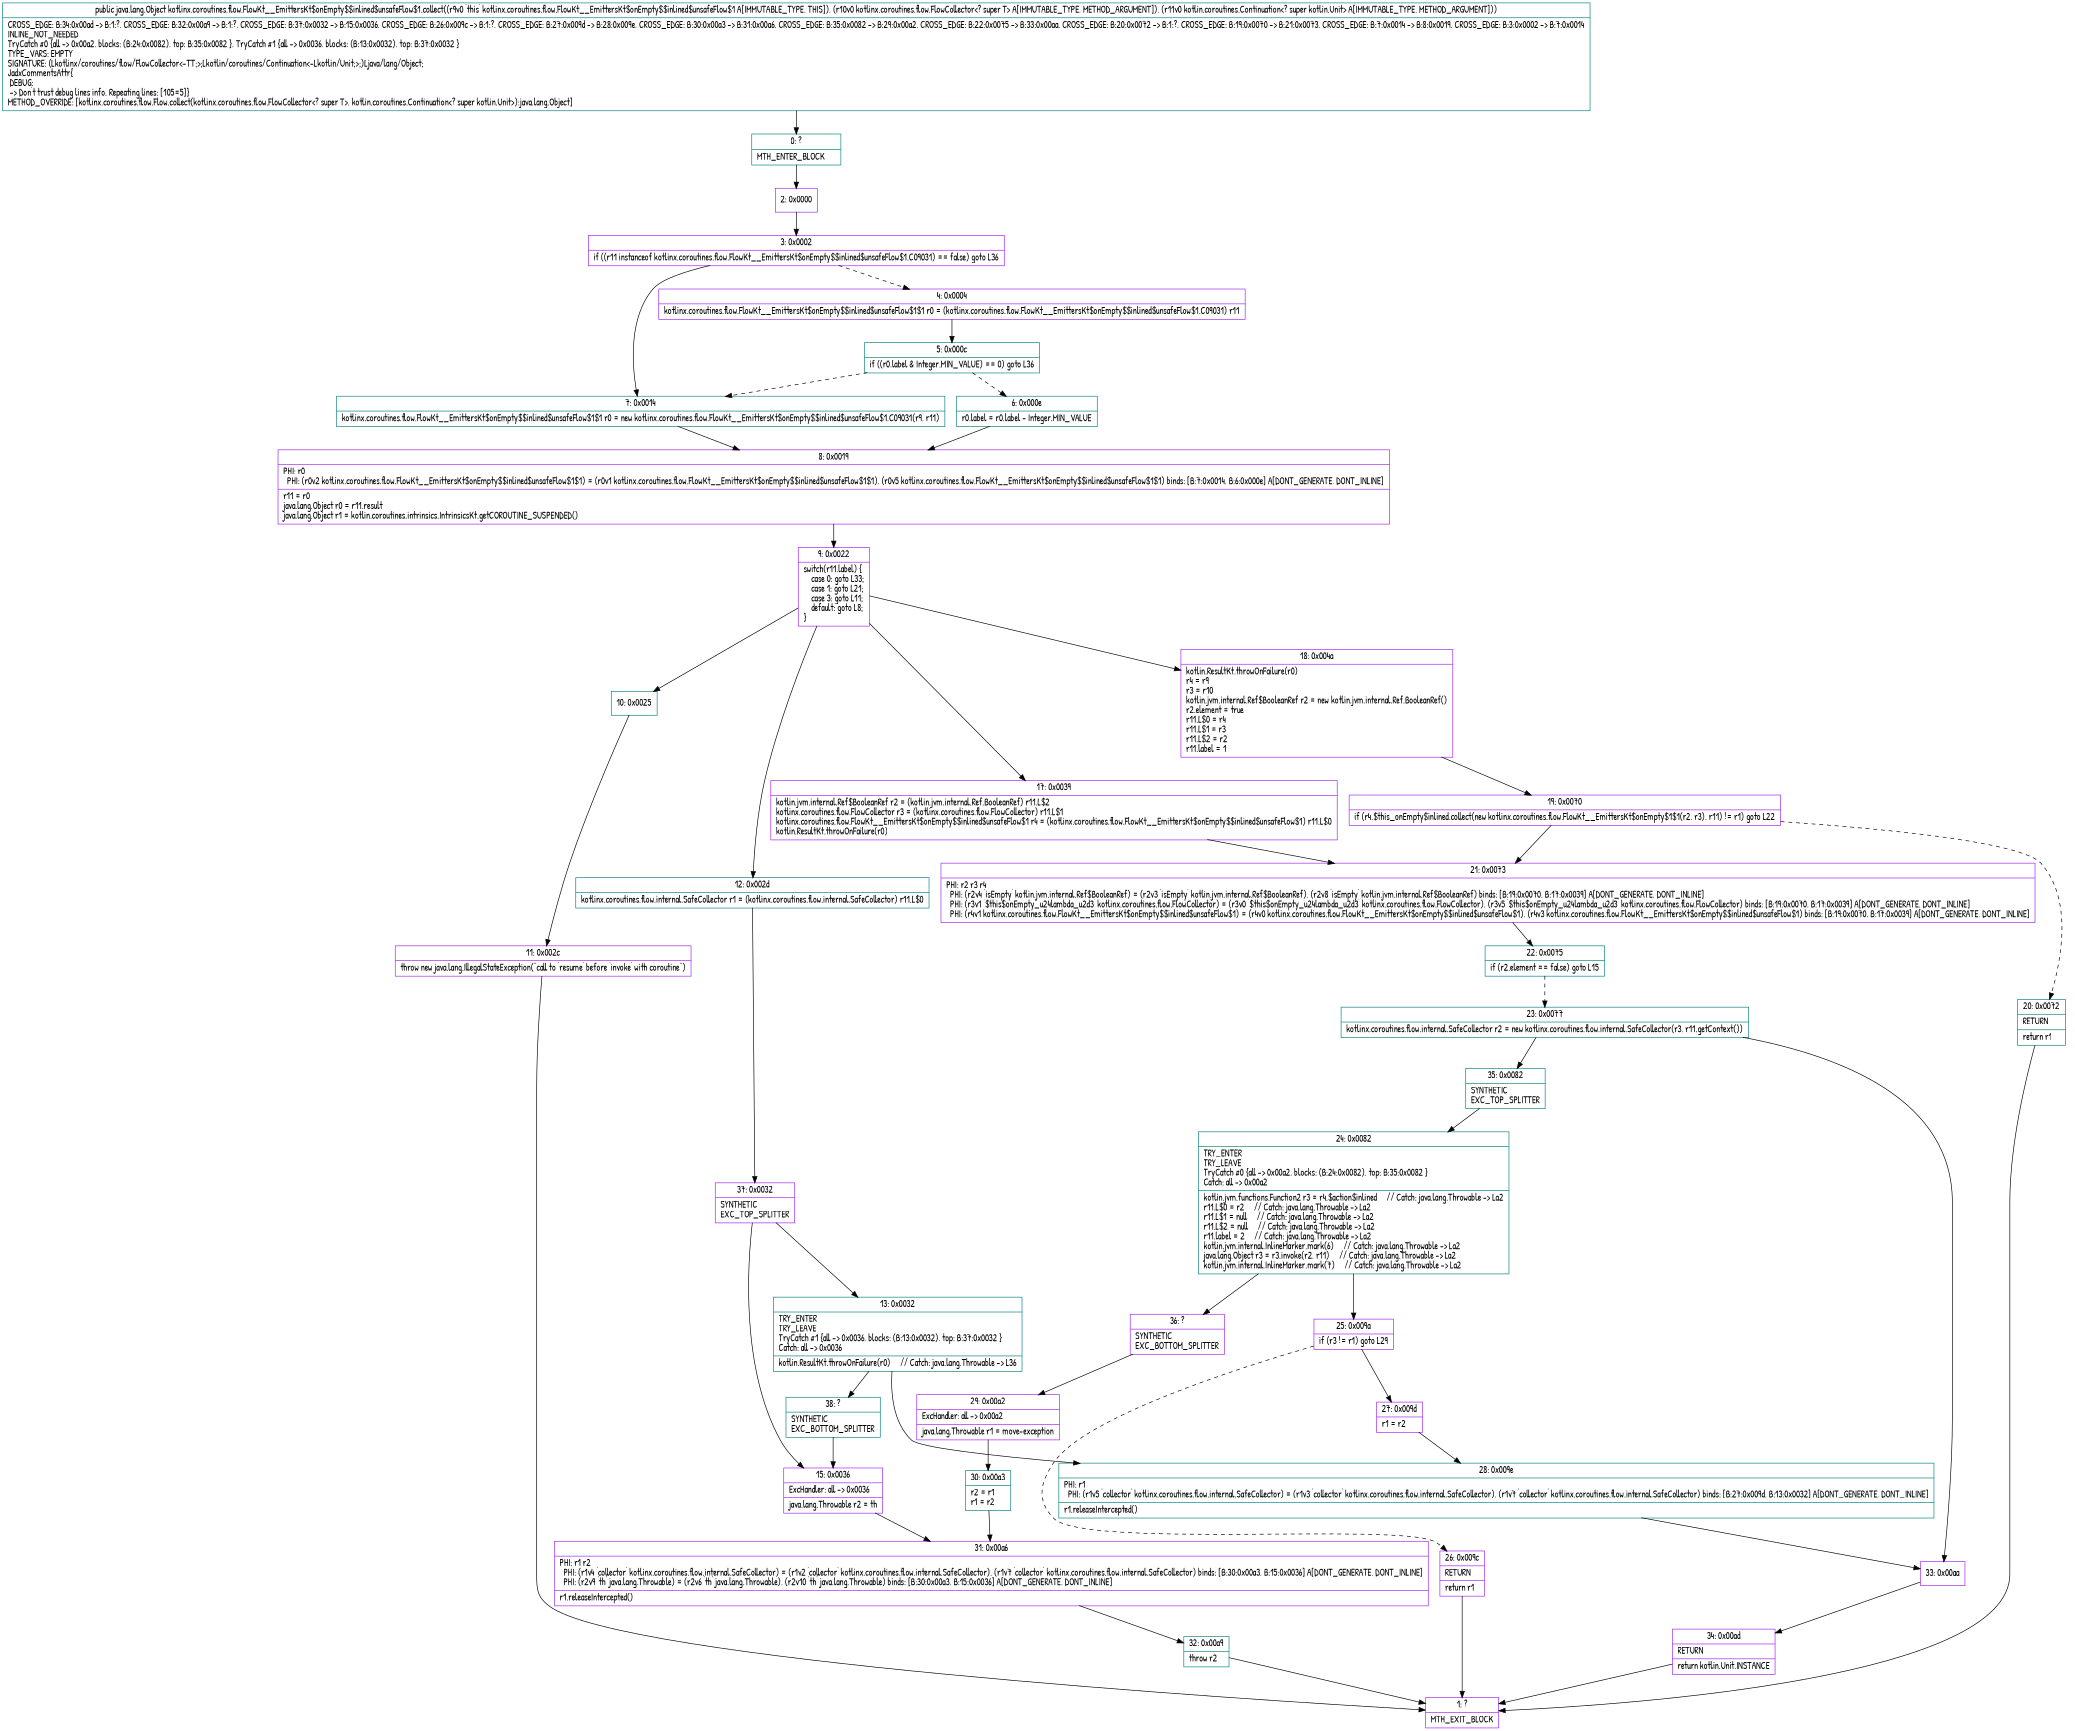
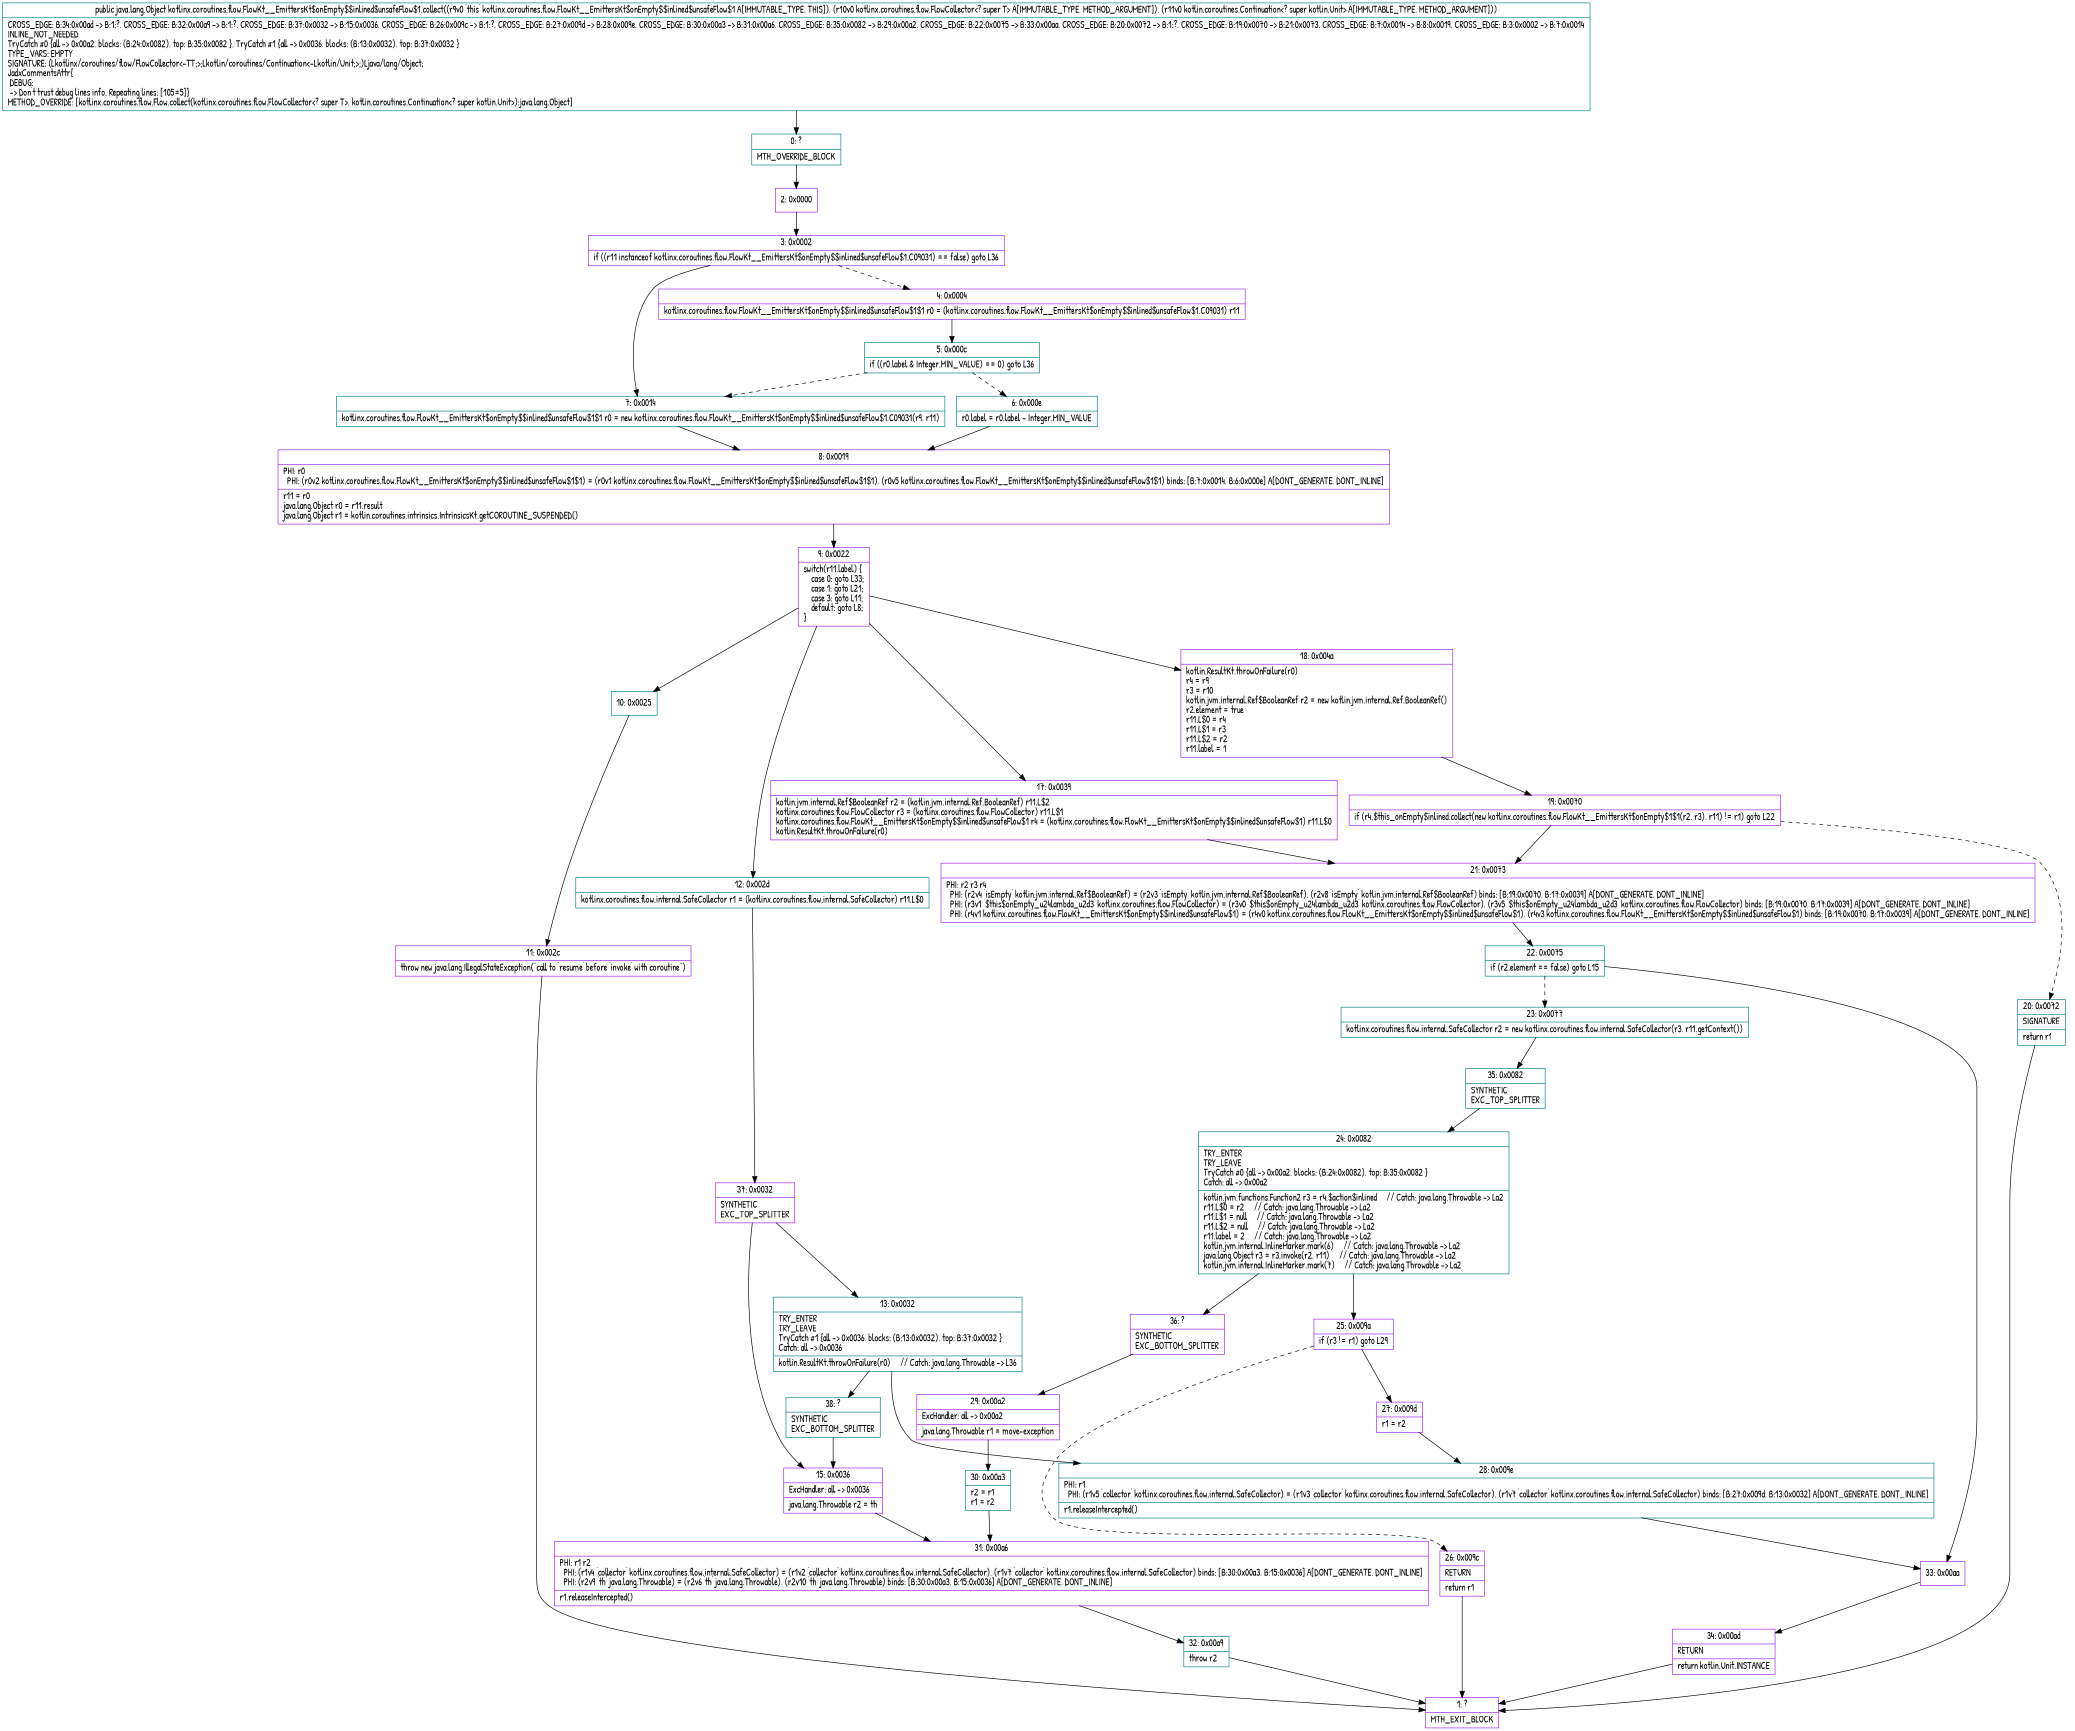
(791, 157) -> (796, 157)
(2036, 1022) -> (2041, 1022)
(1952, 1234) -> (1977, 1120)
